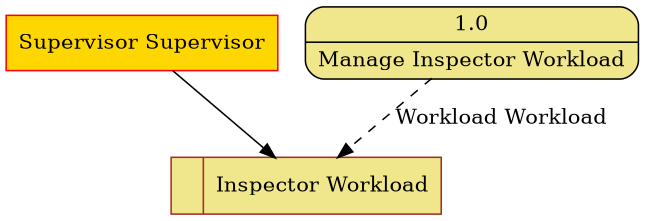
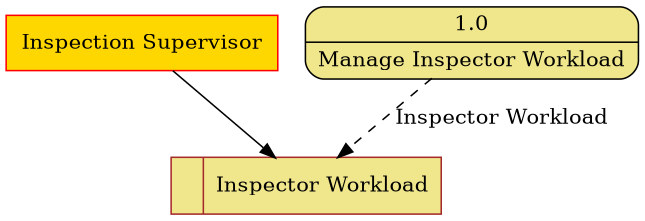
(142, 43) -> (142, 43)
(502, 118) -> (502, 118)
